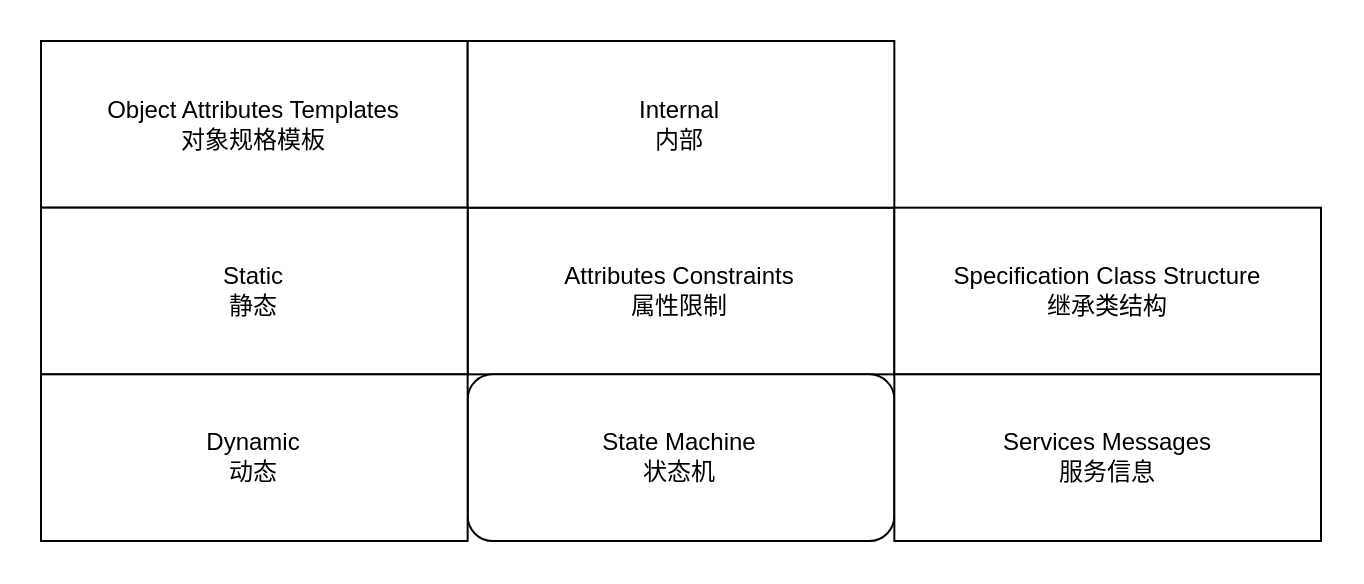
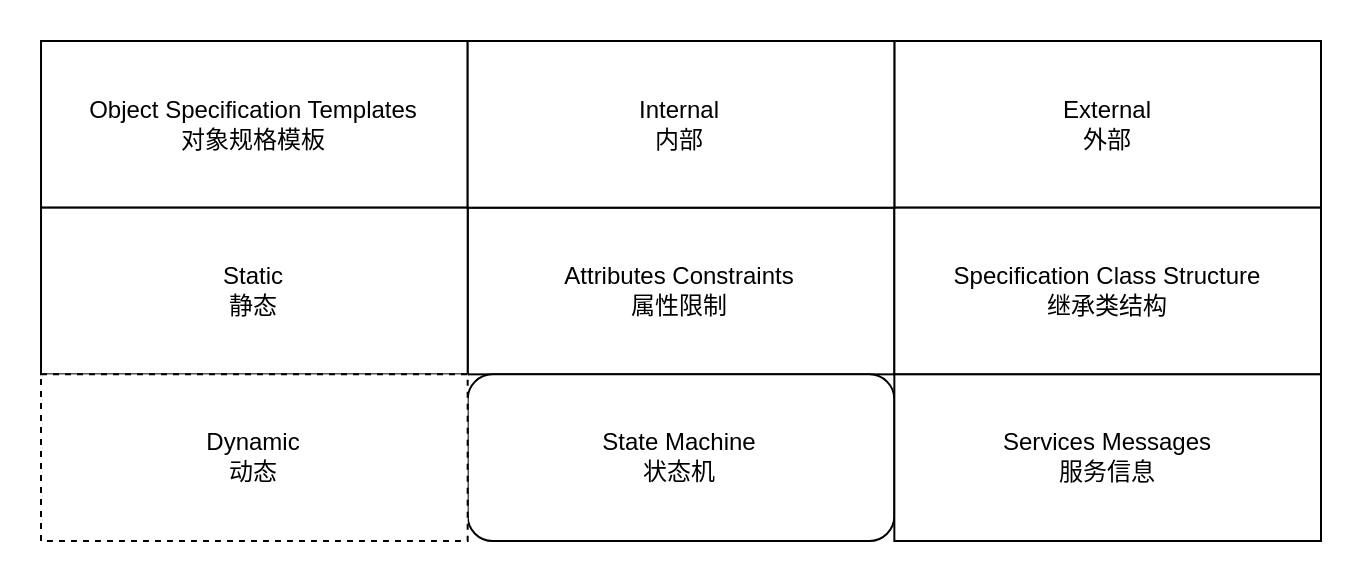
none -> (1108, 124)
(254, 125) -> (254, 125)
(254, 458) -> (254, 458)
